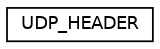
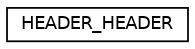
(80, 25) -> (98, 25)
